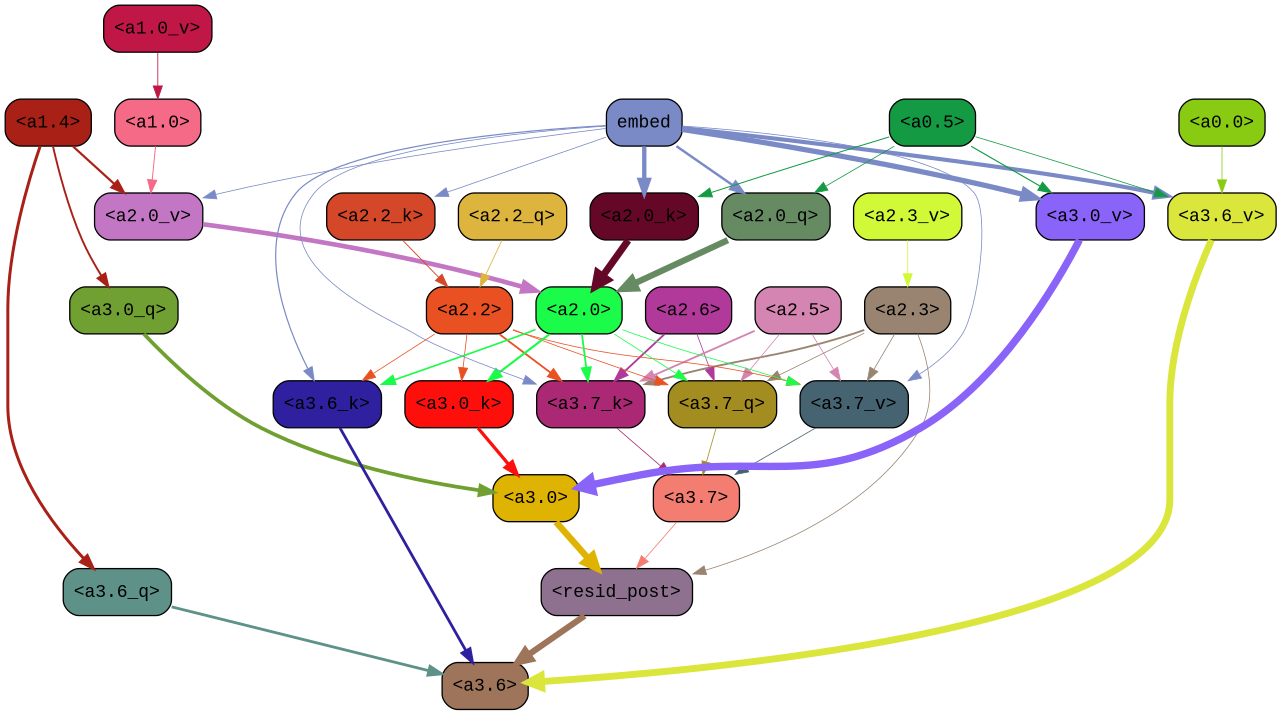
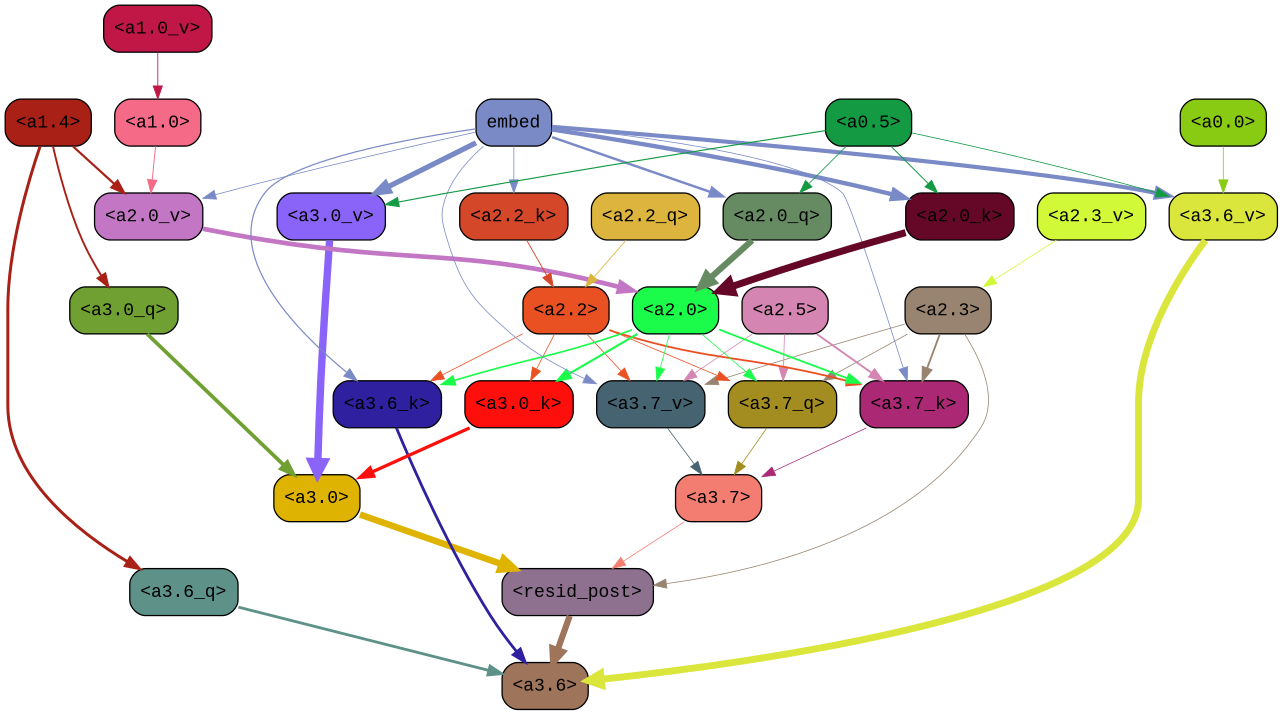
(689, 310) -> none
